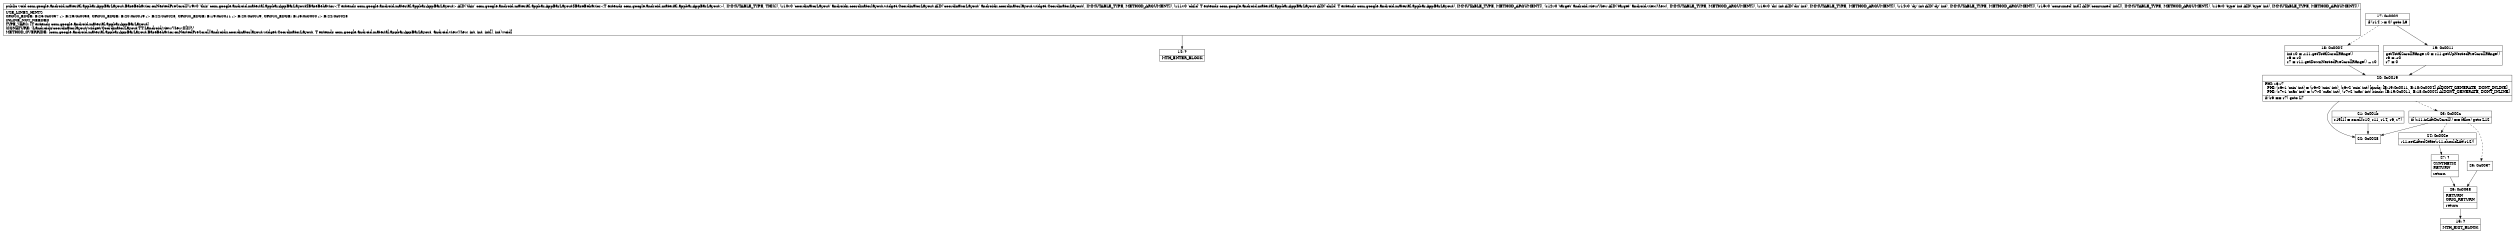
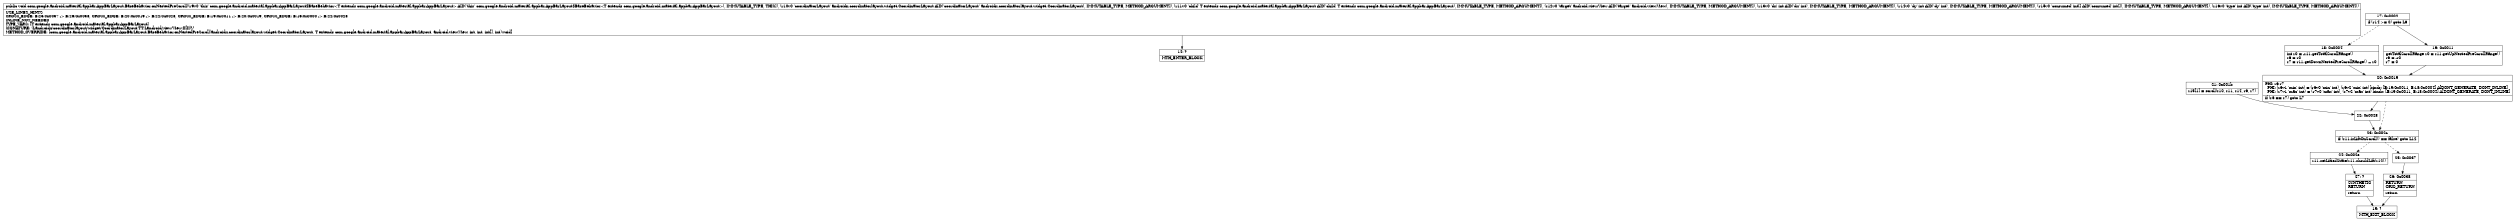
(2406, 129) -> (2371, 124)
(2452, 181) -> (2369, 200)
